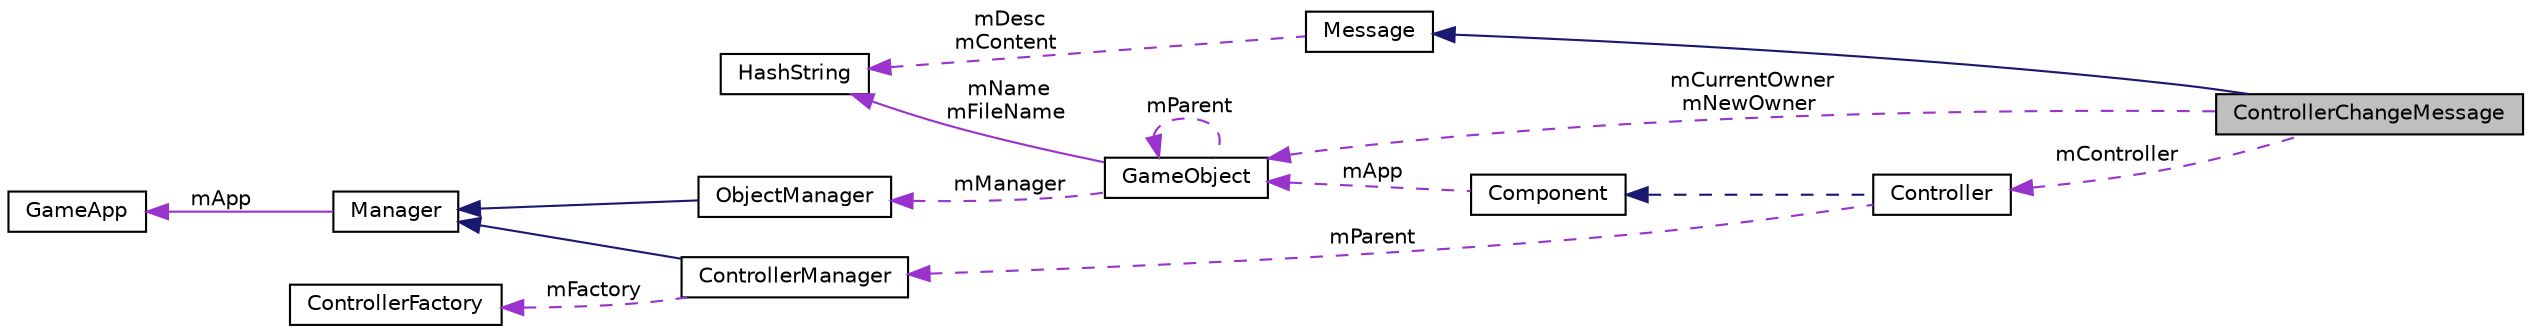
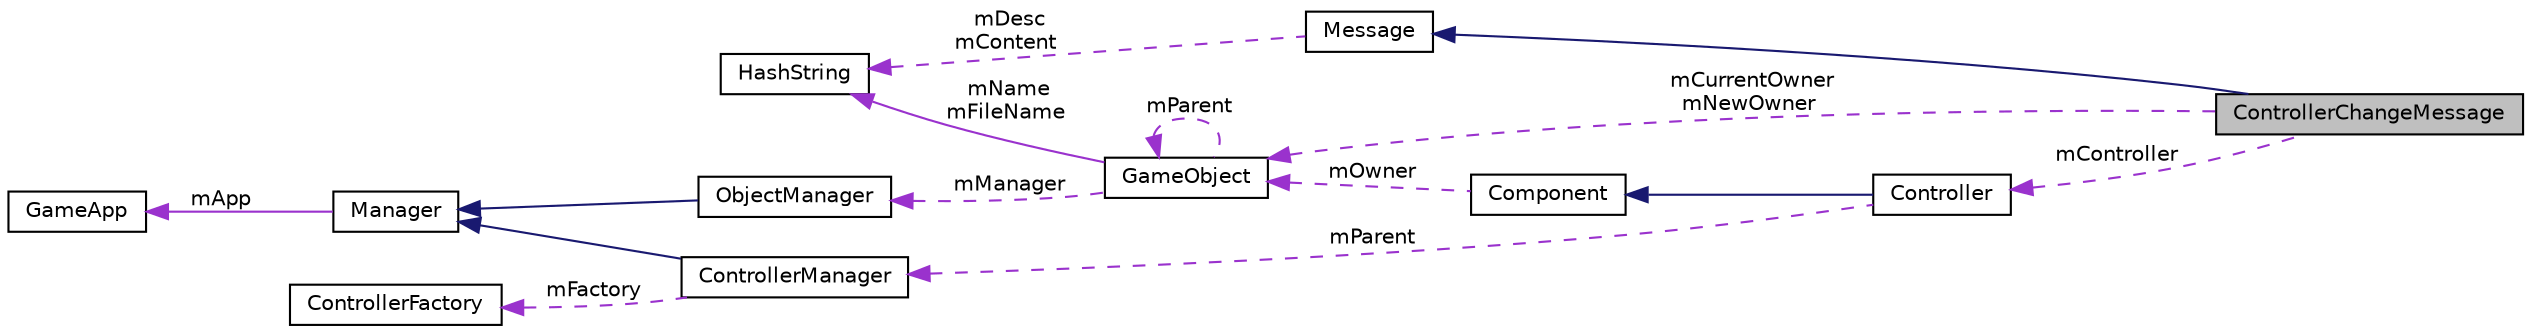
(1369, 173) -> (1369, 173)
(1761, 195) -> (1761, 195)
